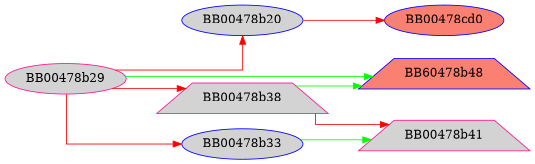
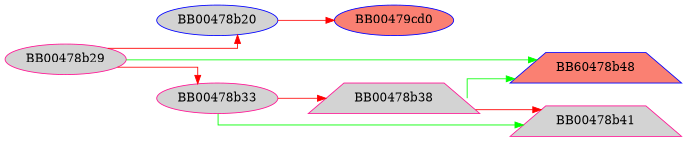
(444, 20) -> (394, 20)
(145, 89) -> (298, 98)
(242, 144) -> (217, 98)
